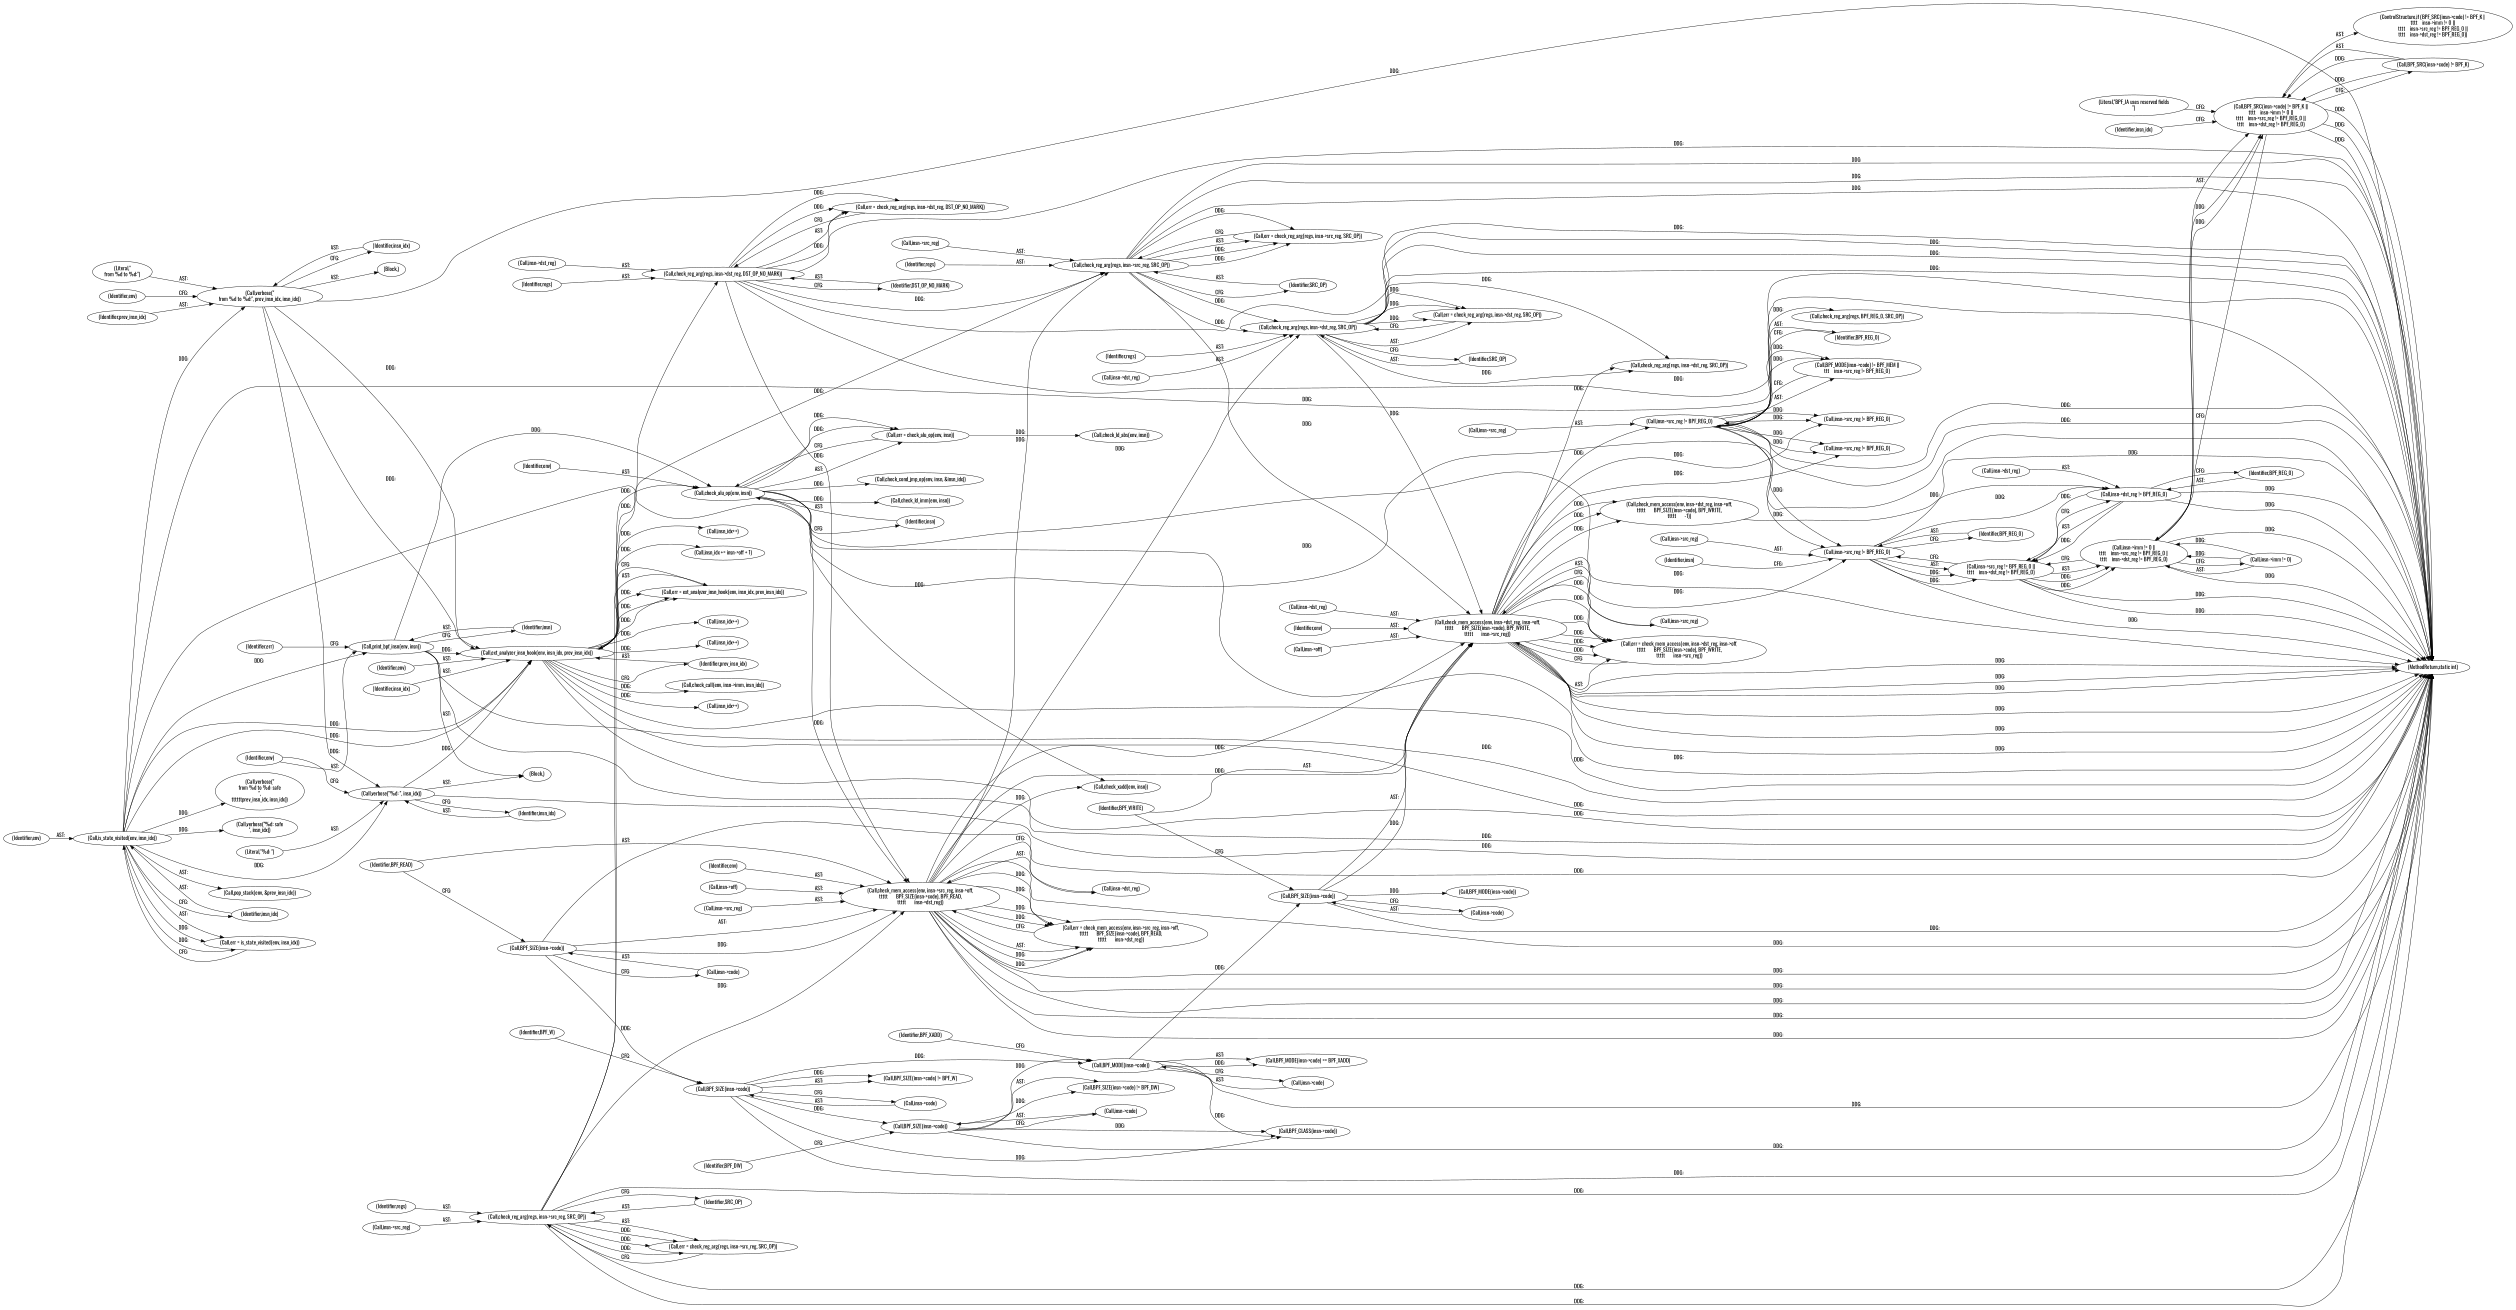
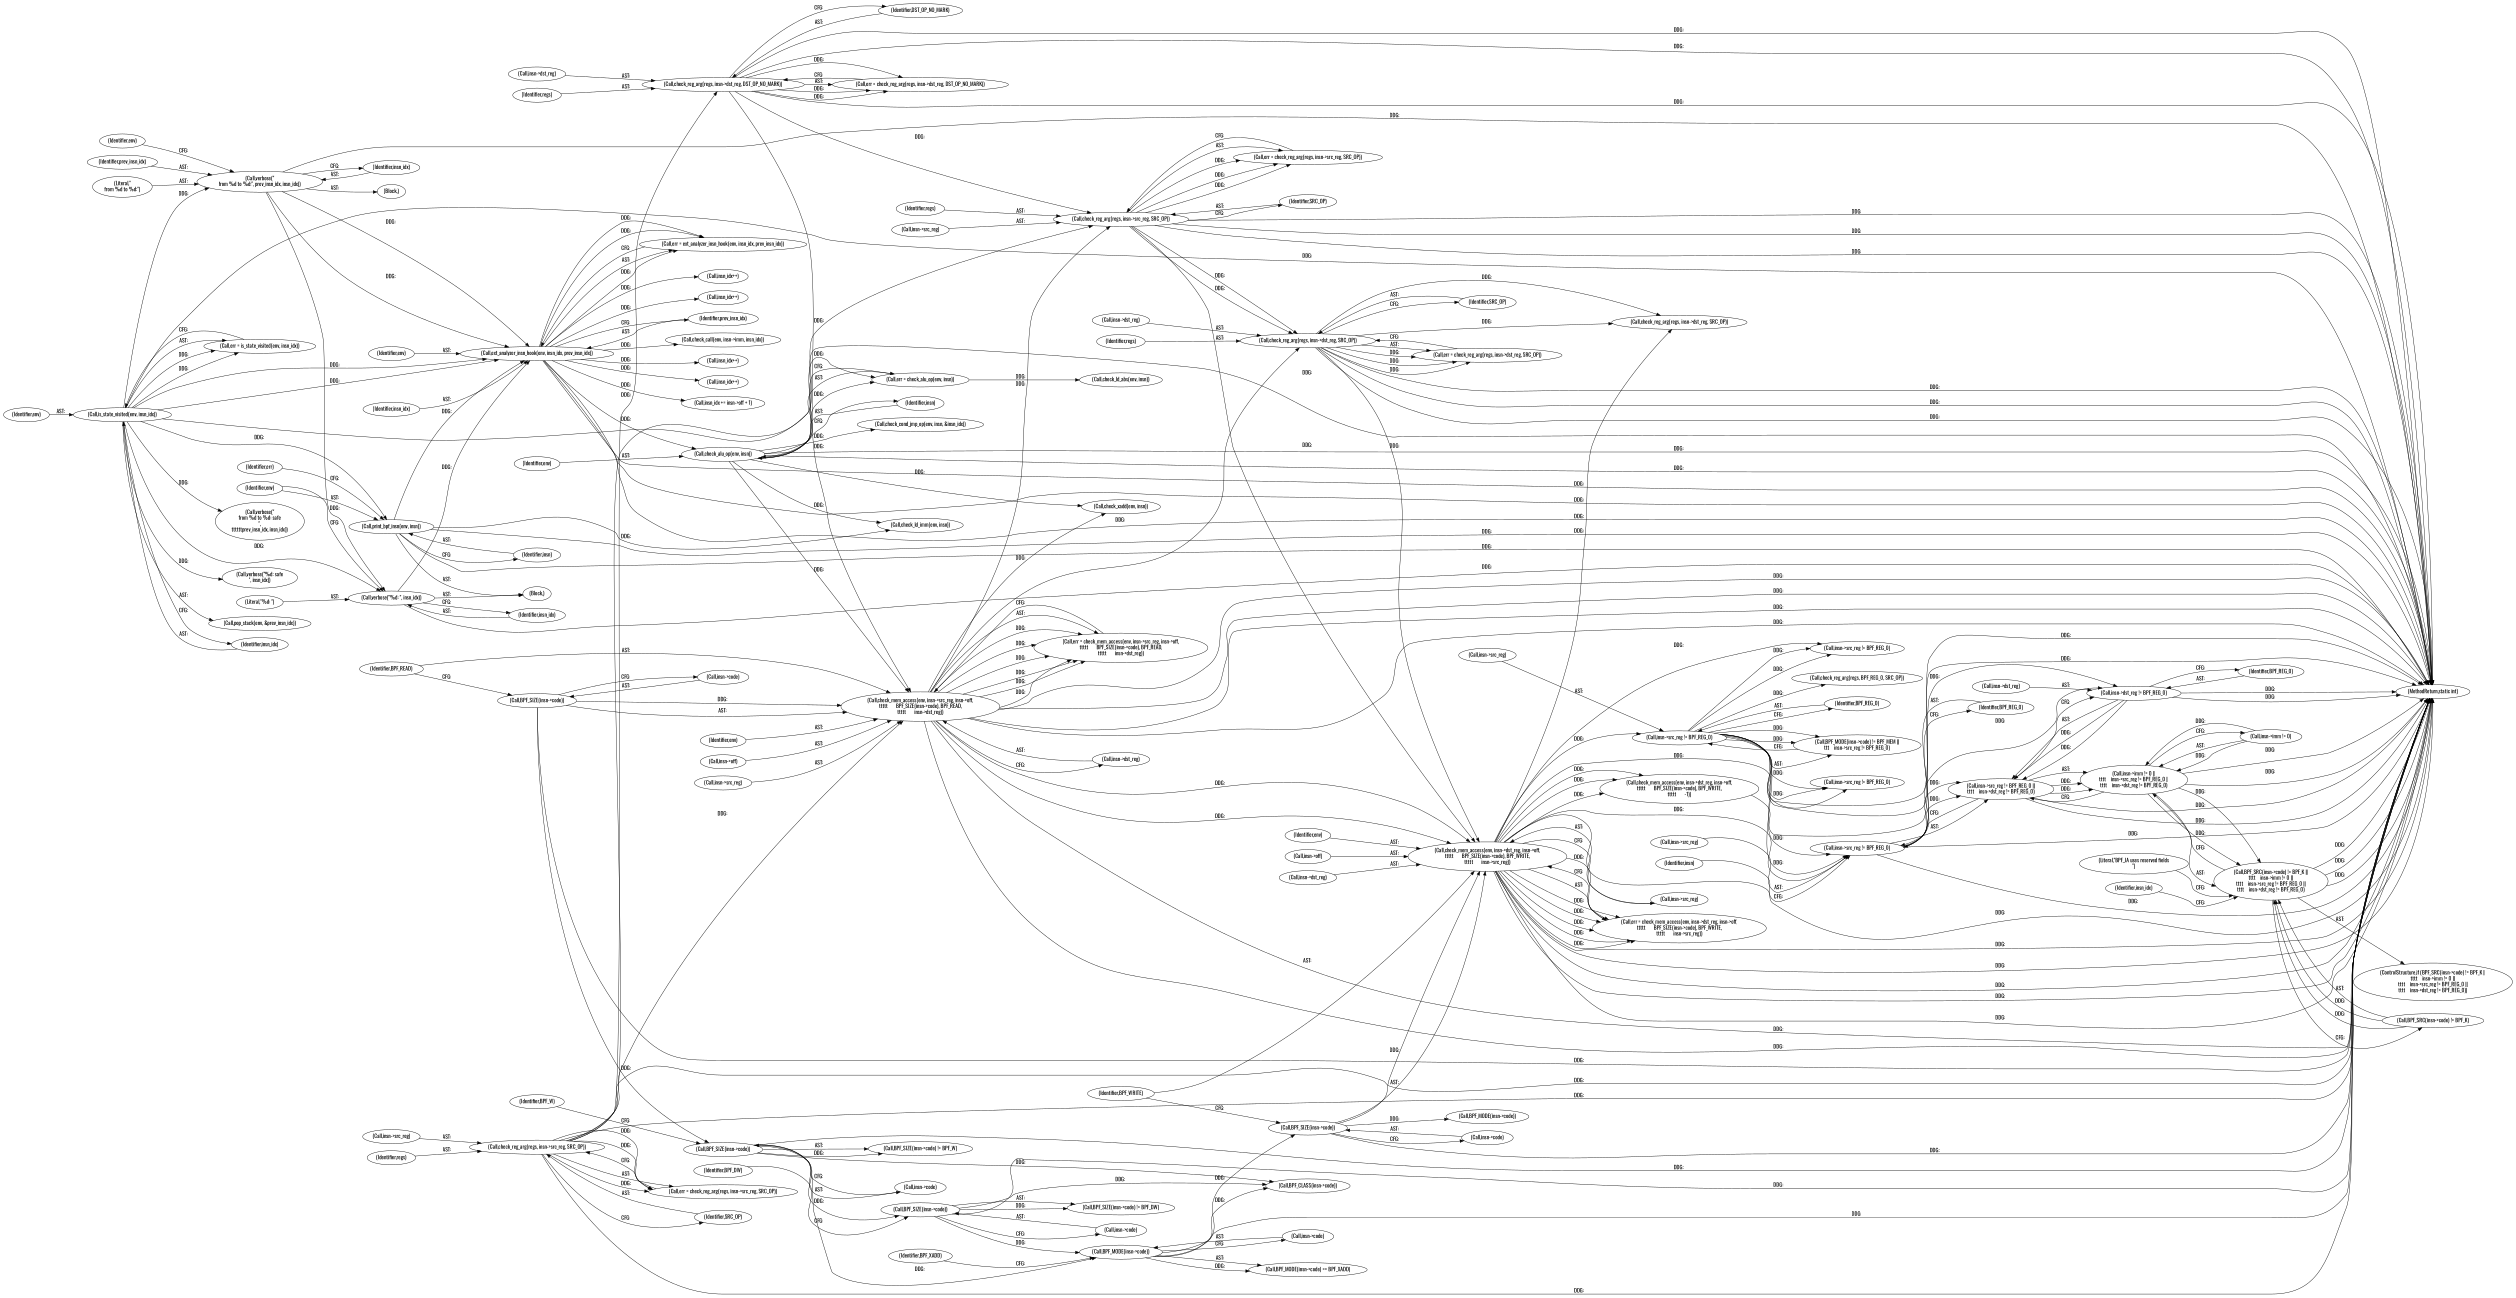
(488, 442) -> (656, 547)
